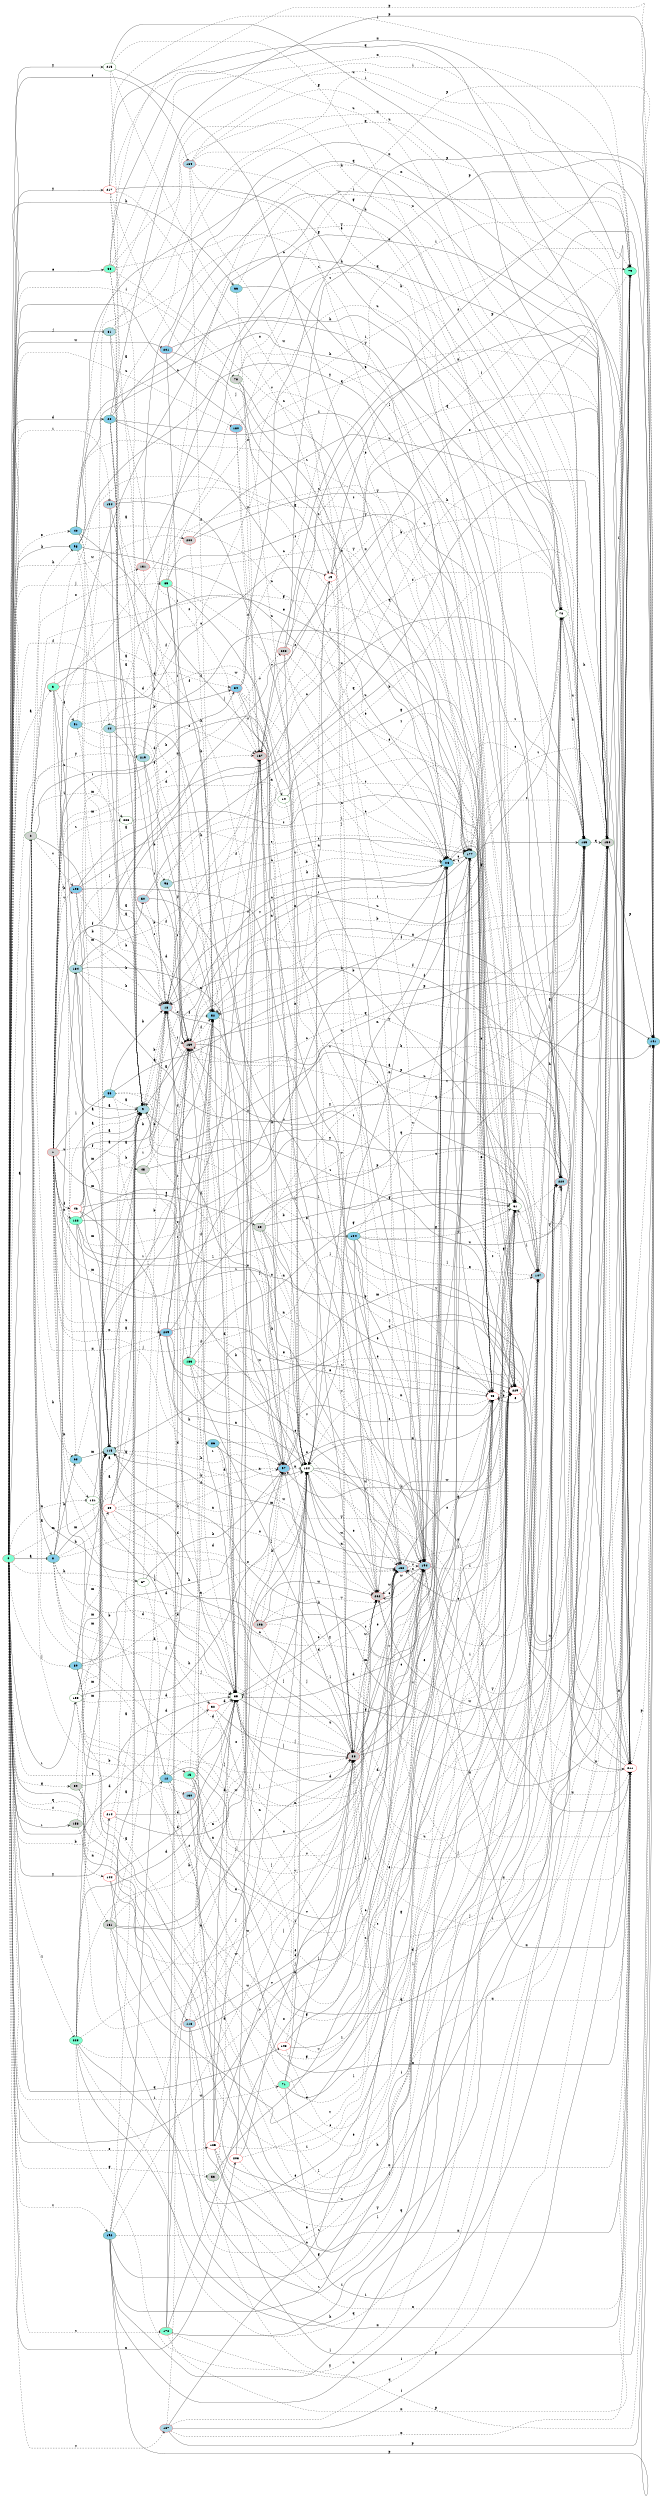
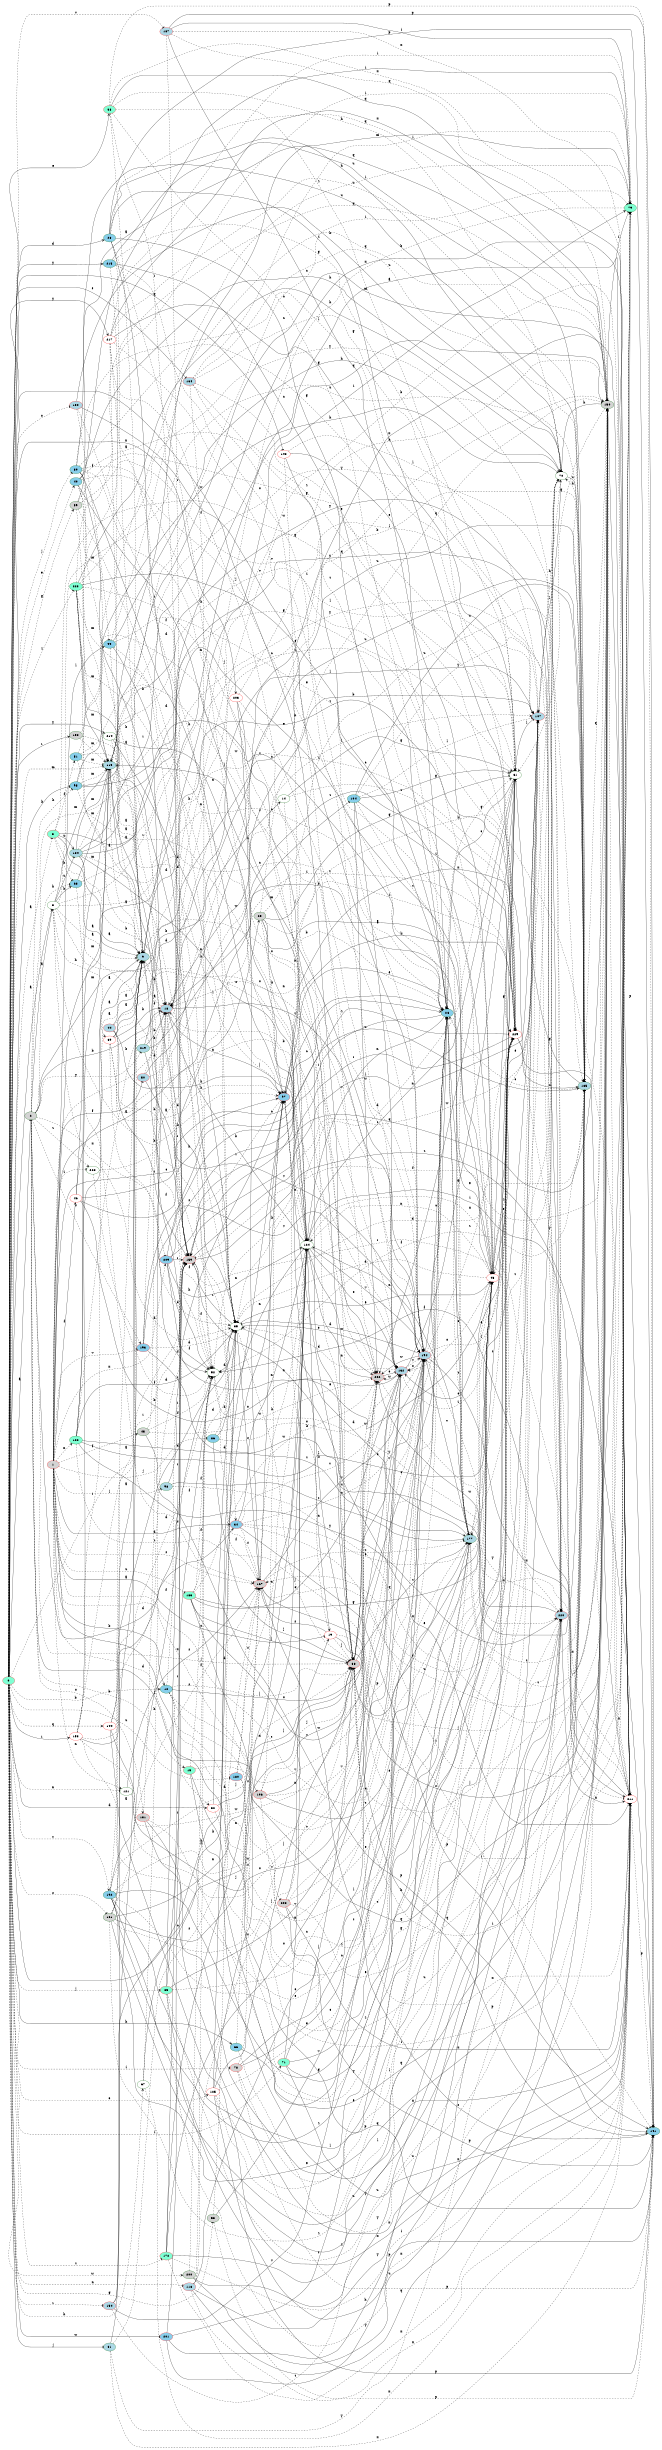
(110, 67) -> (110, 264)
(236, 379) -> (236, 2068)
(579, 411) -> (581, 1705)
(461, 509) -> none
(189, 540) -> (189, 2275)
(110, 729) -> (110, 1028)
none -> (154, 937)
(425, 986) -> (425, 1151)
(213, 1016) -> (213, 1373)
(11, 1031) -> none
(91, 1170) -> none
(256, 1281) -> none
(201, 1407) -> (95, 524)
(326, 1439) -> (366, 1622)
(53, 1559) -> (53, 905)
(76, 1698) -> (76, 1736)
(139, 1730) -> (200, 906)
(70, 1795) -> (12, 2064)
(110, 1814) -> (110, 736)
